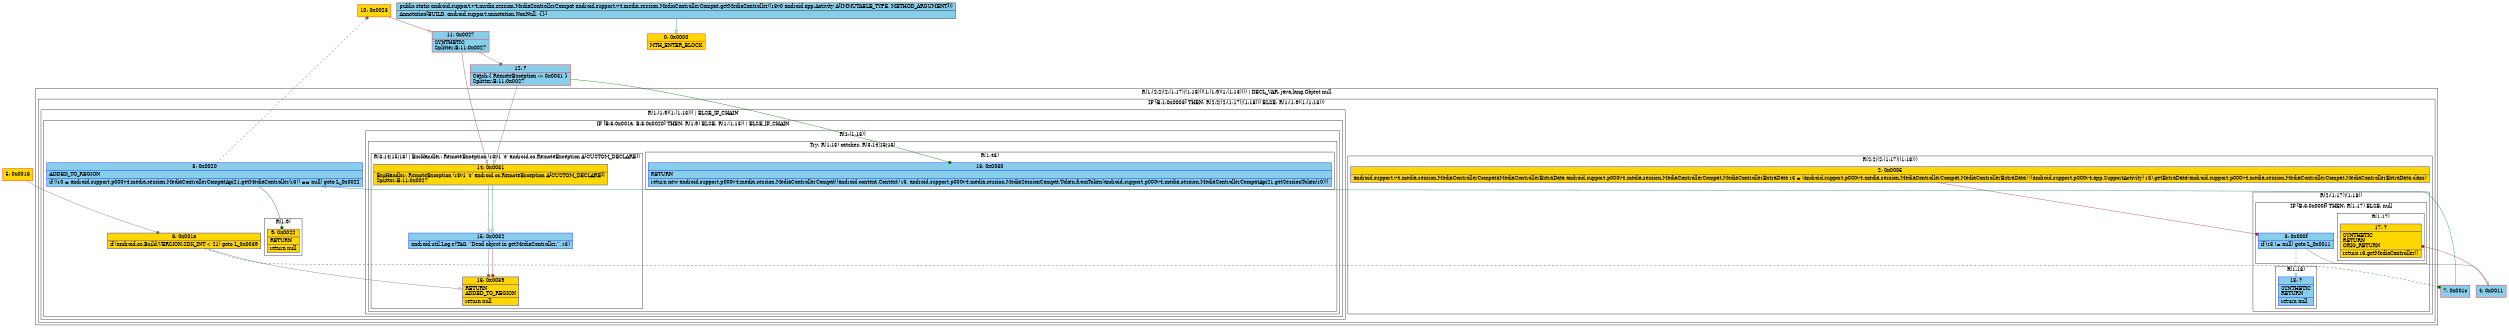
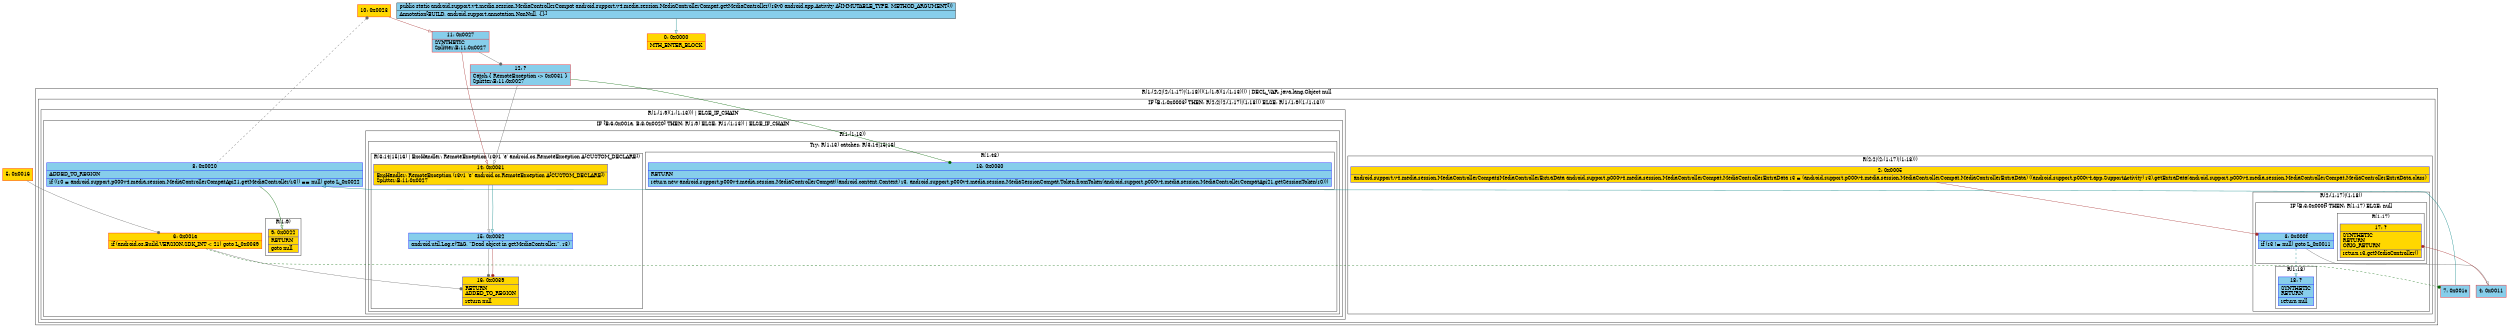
(274, 204) -> (275, 203)
(184, 241) -> (185, 241)
(283, 249) -> (282, 249)
(332, 275) -> (333, 275)
